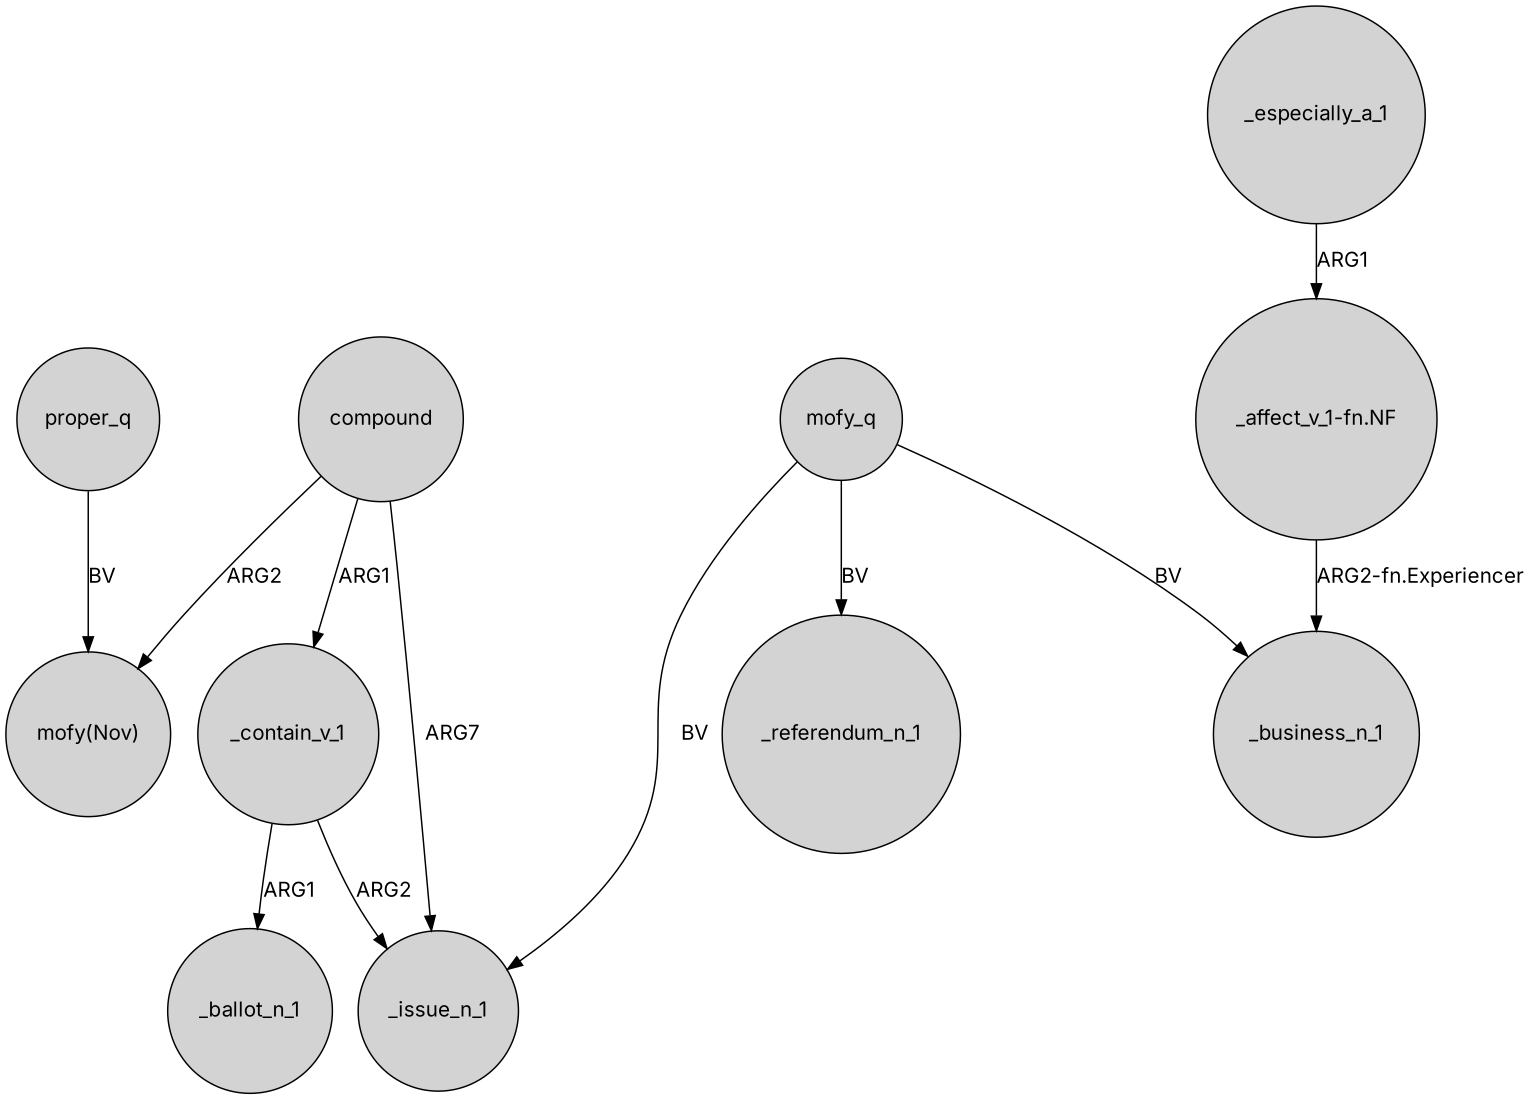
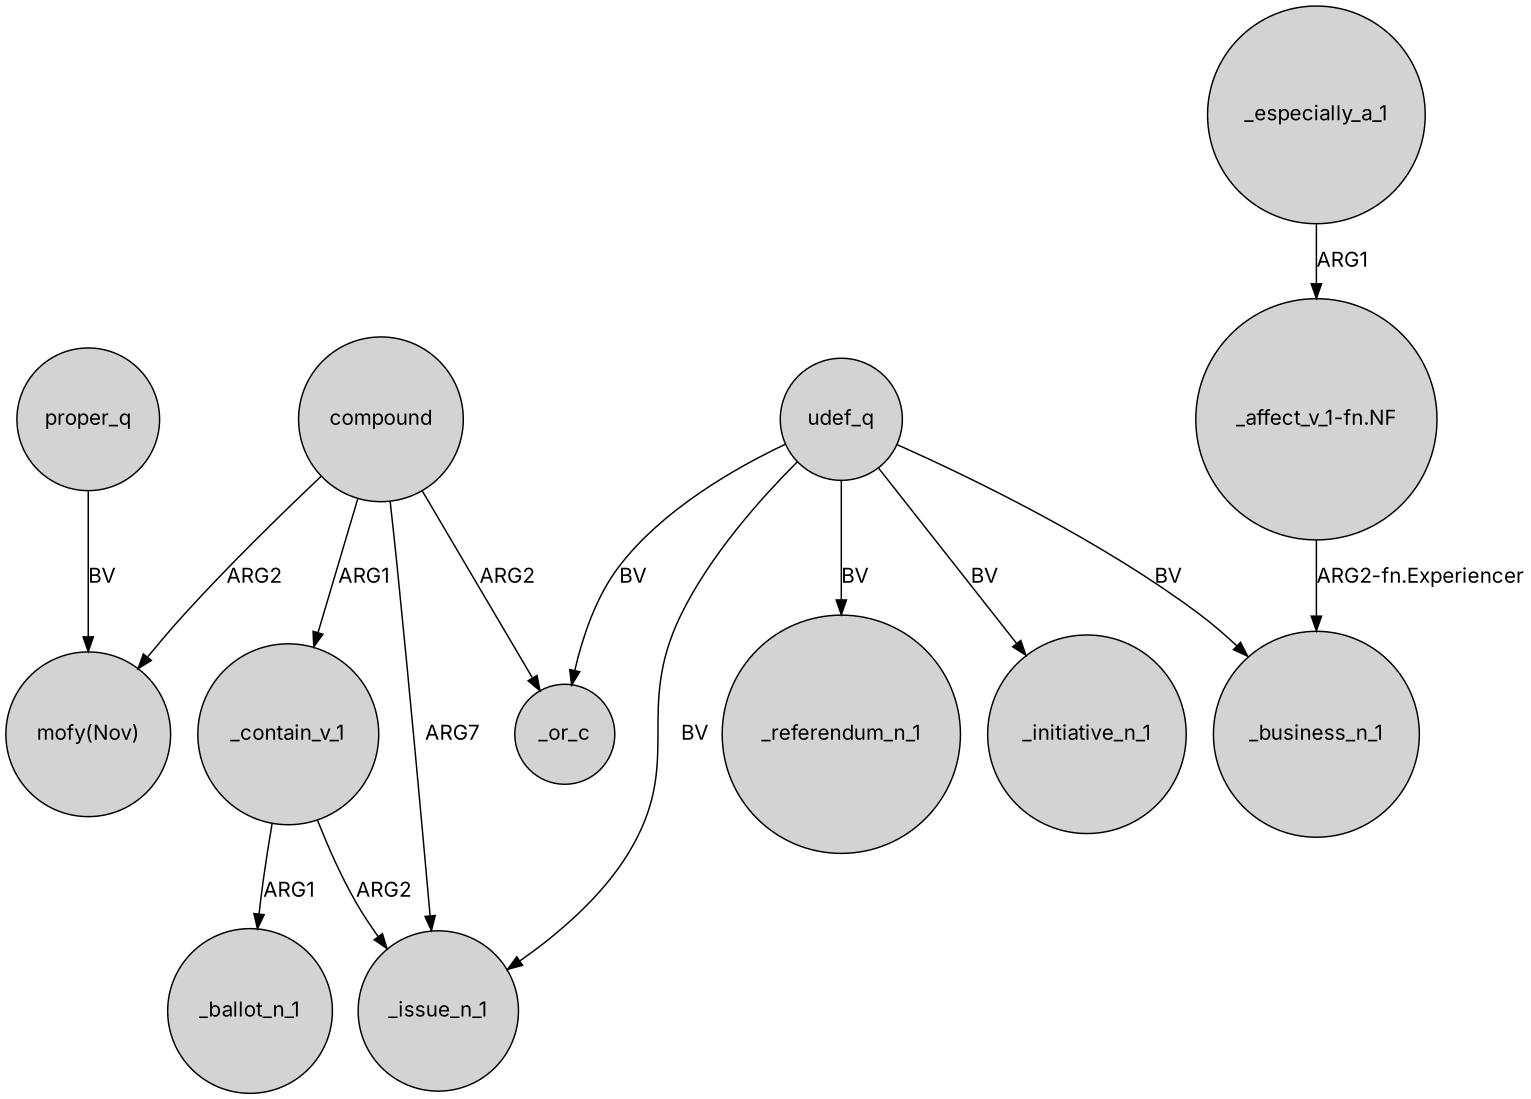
(841, 419) -> (841, 419)
none -> (565, 734)
none -> (1087, 734)
